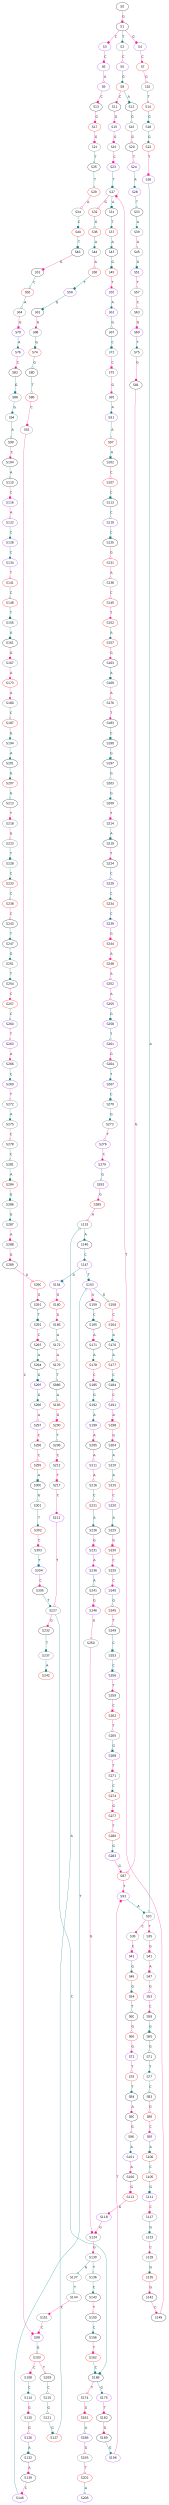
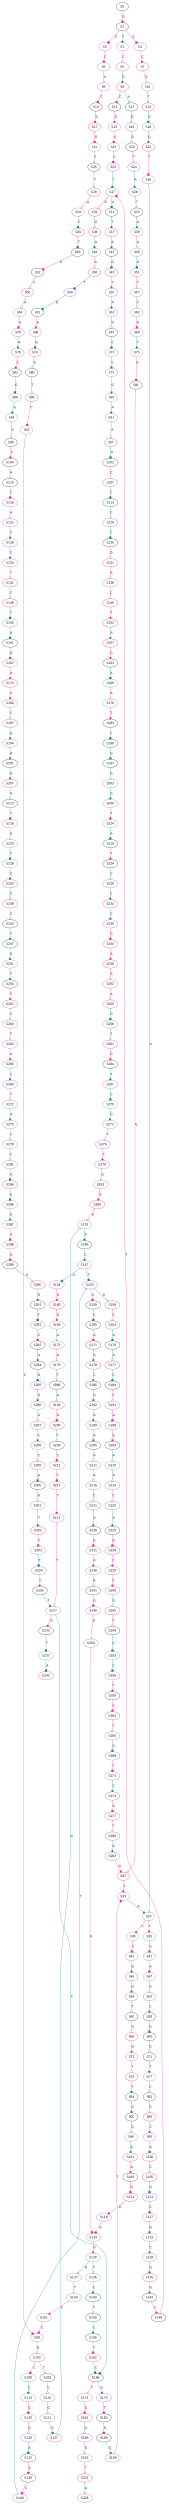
(126, 96) -> (126, 96)
